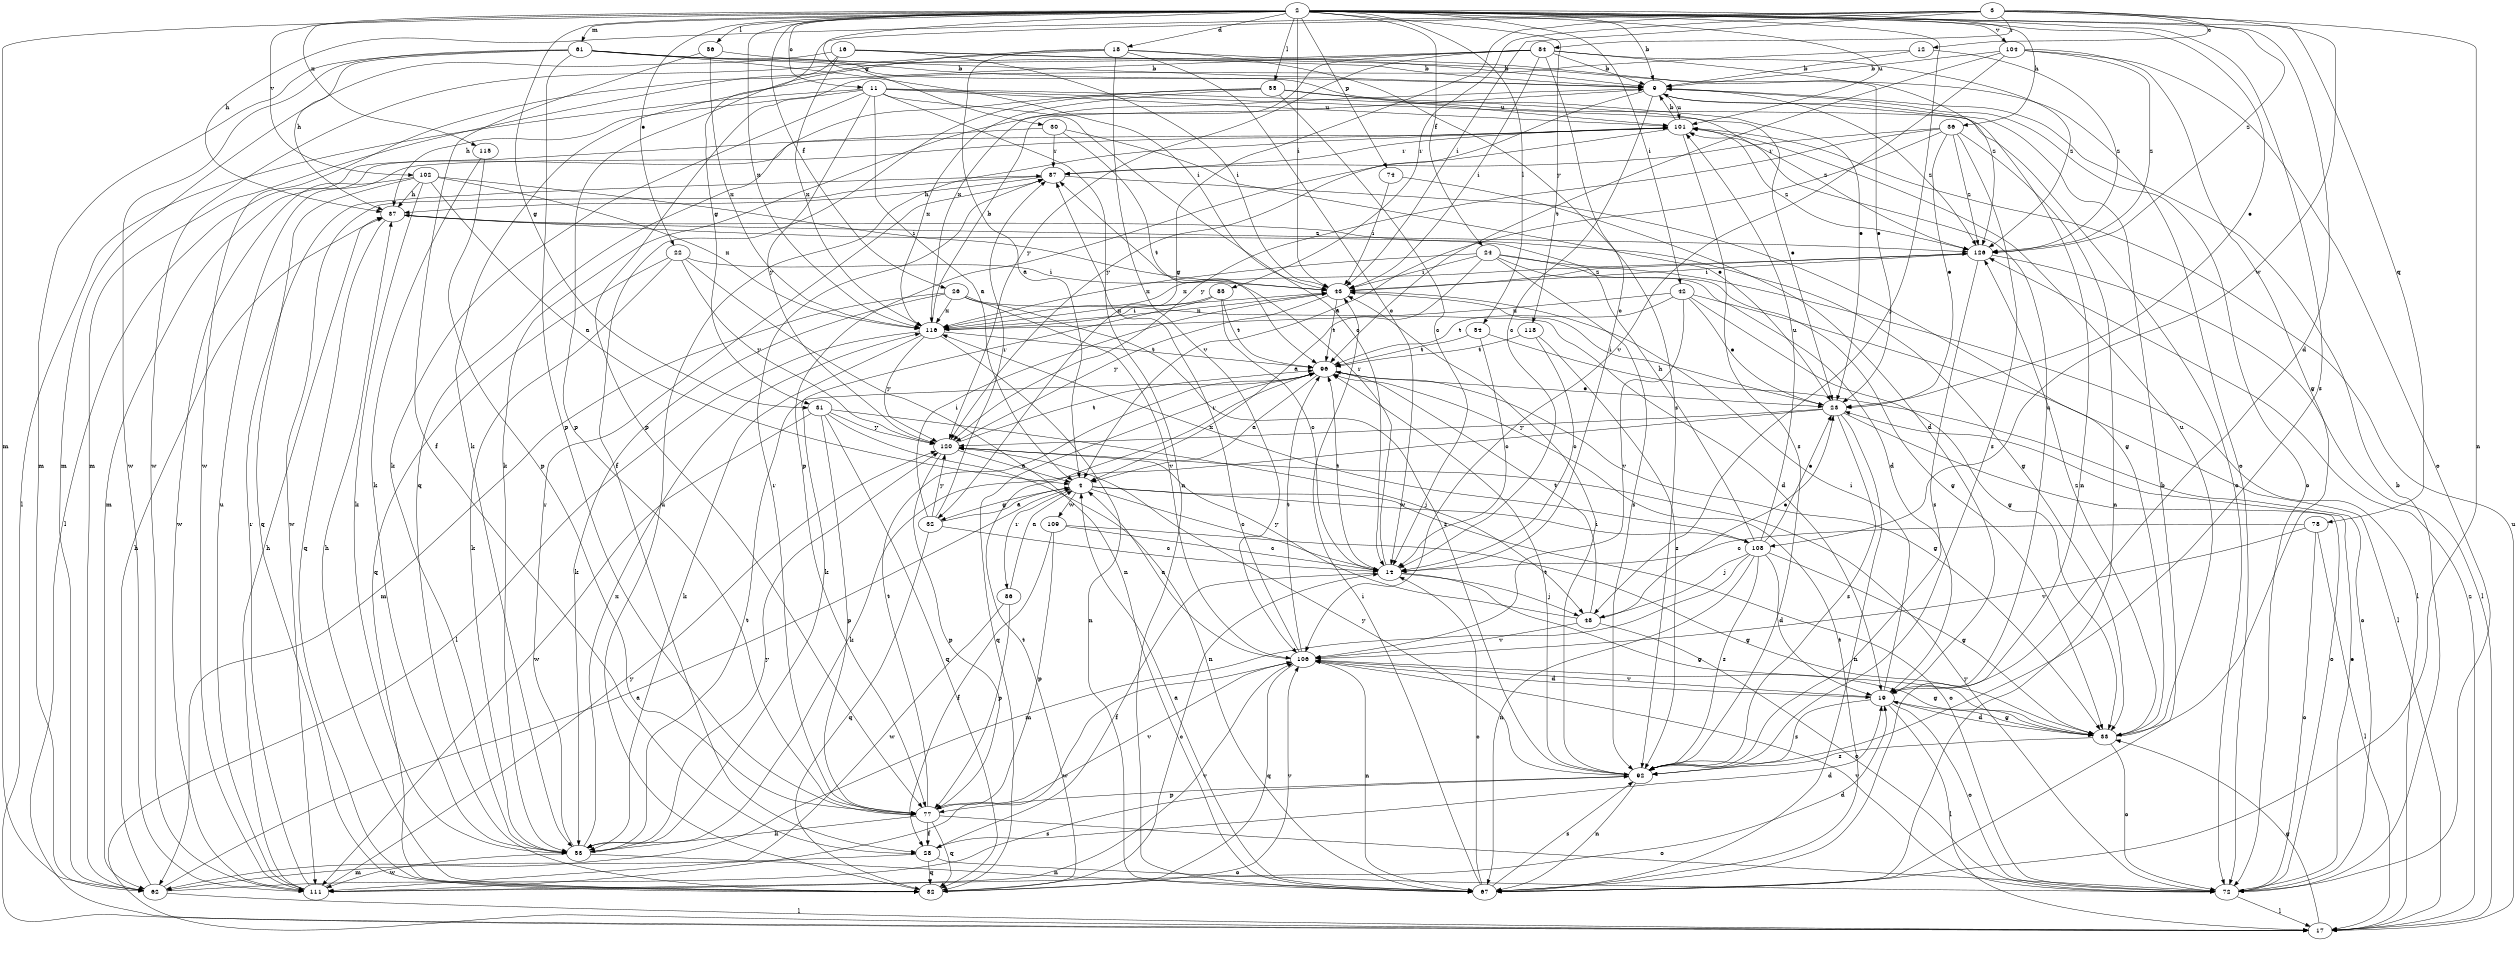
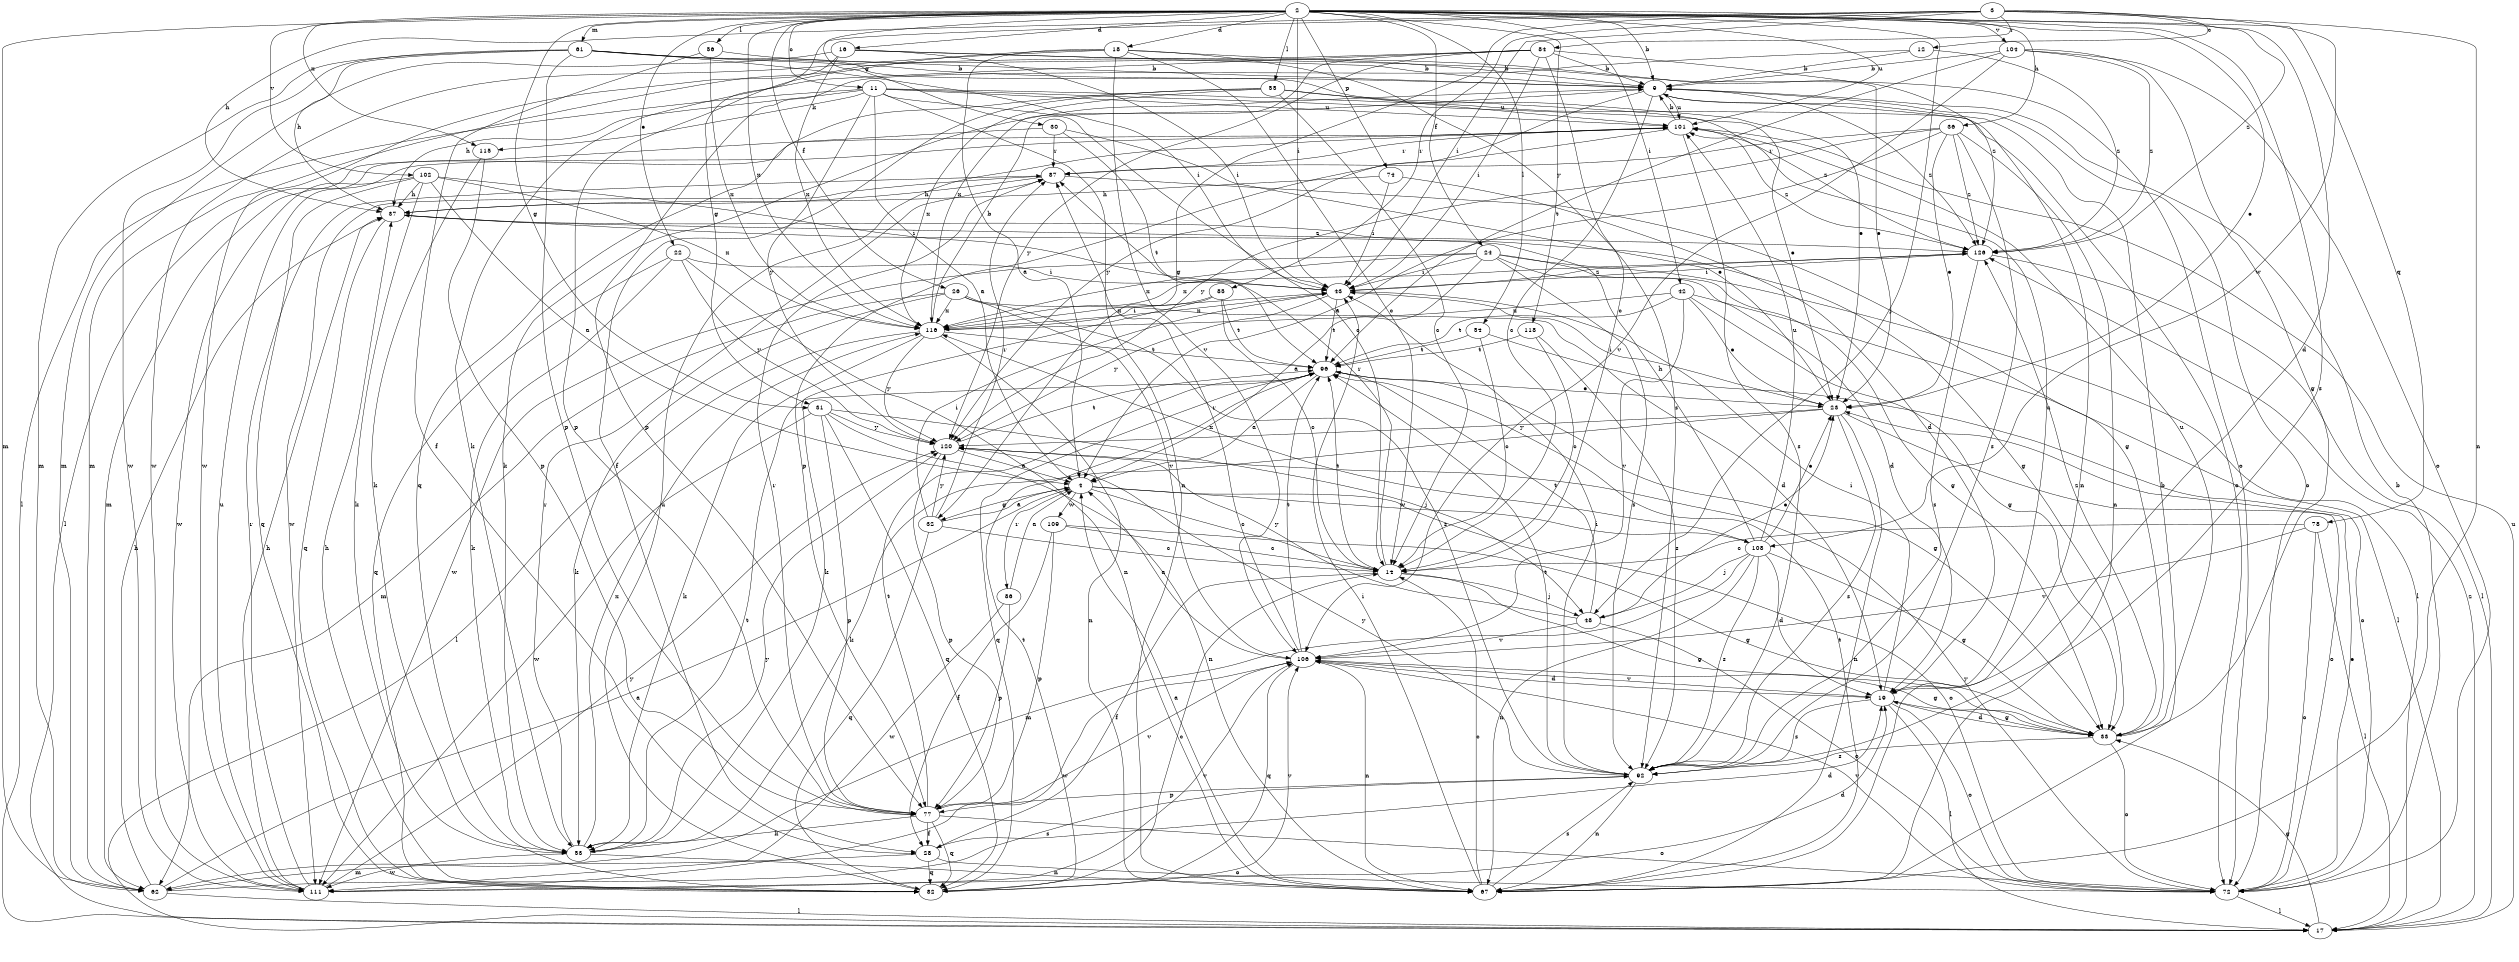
none -> (1041, 33)
(1891, 68) -> none
none -> (894, 200)
none -> (738, 322)
(422, 378) -> (684, 127)
